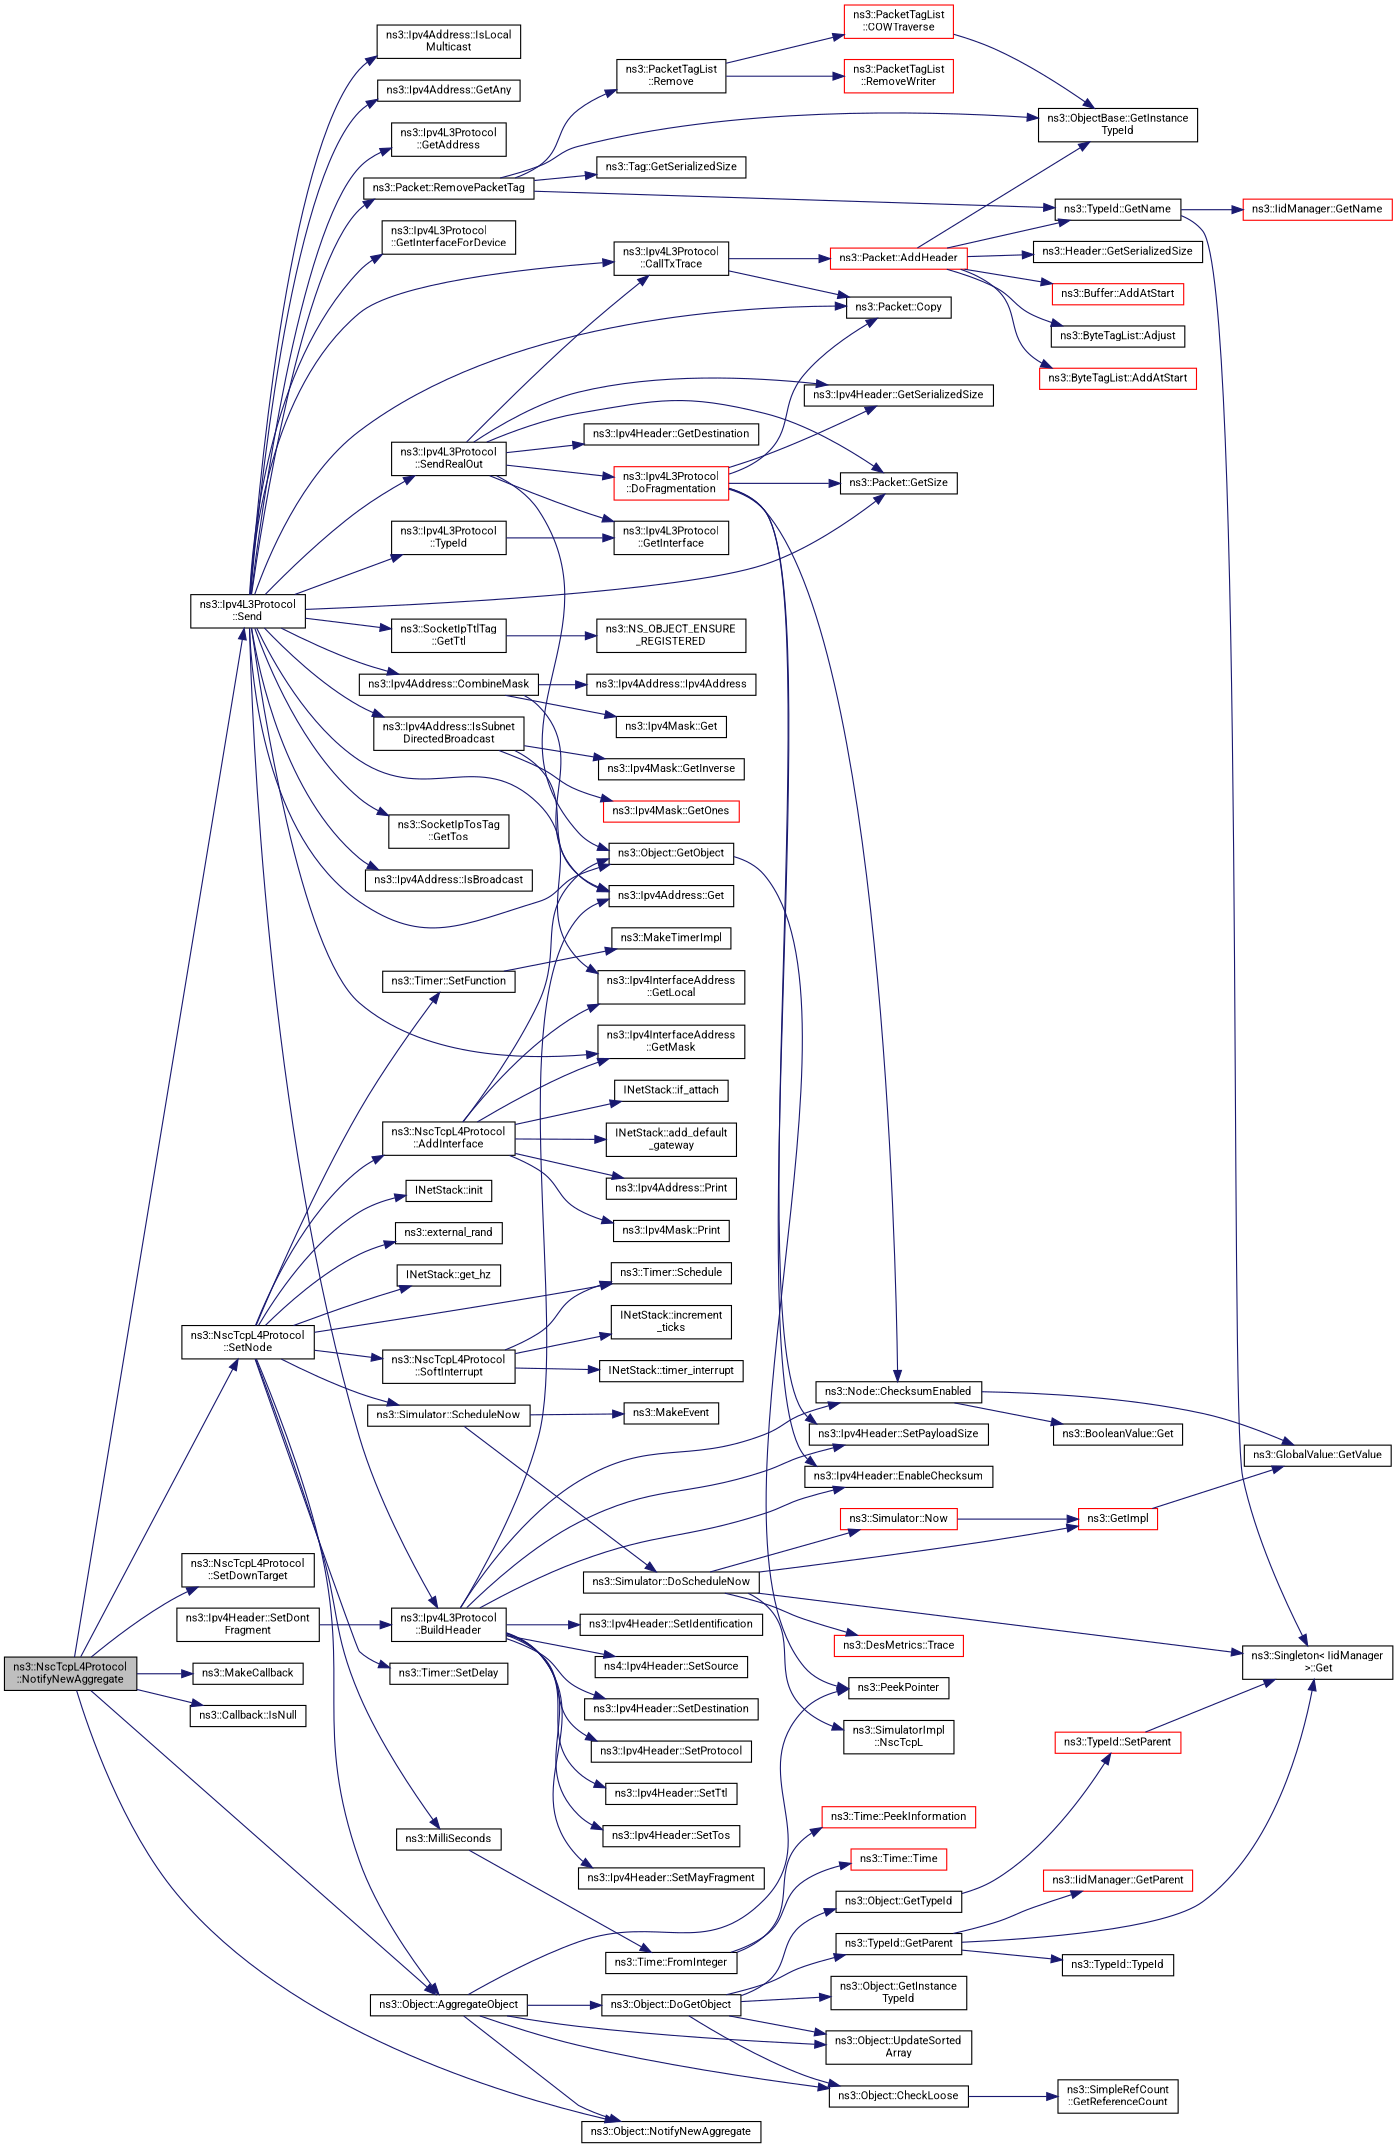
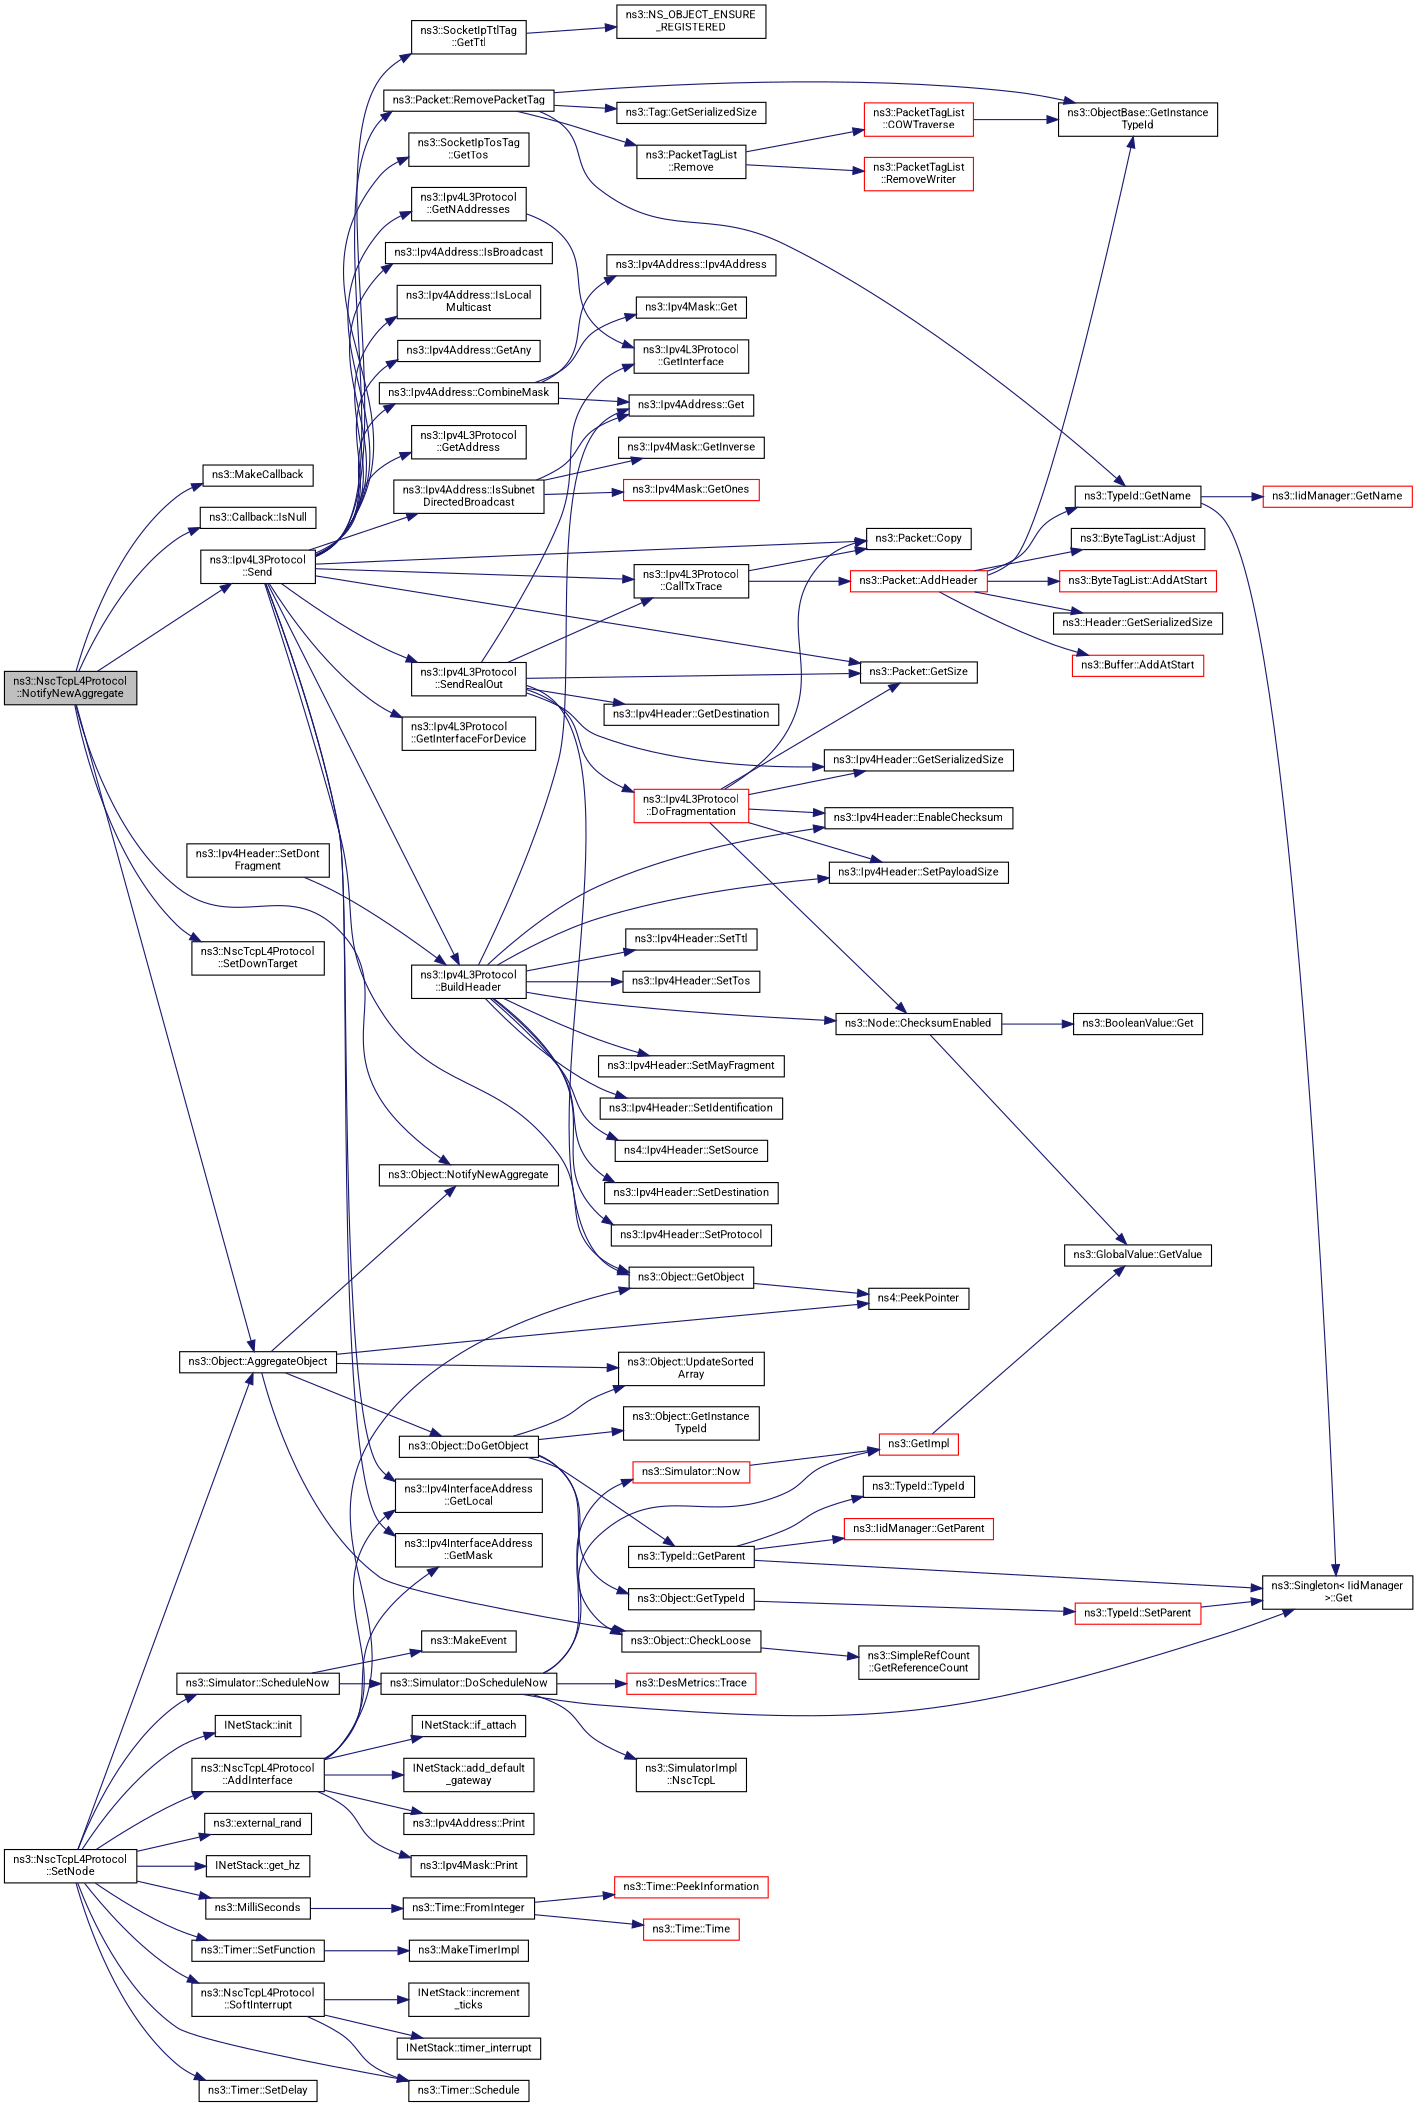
(449, 538) -> (469, 204)
(157, 1513) -> none
(899, 1688) -> (919, 1299)
